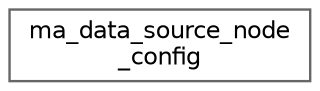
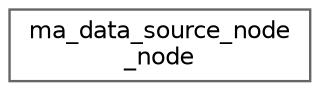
(160, 45) -> (160, 45)
